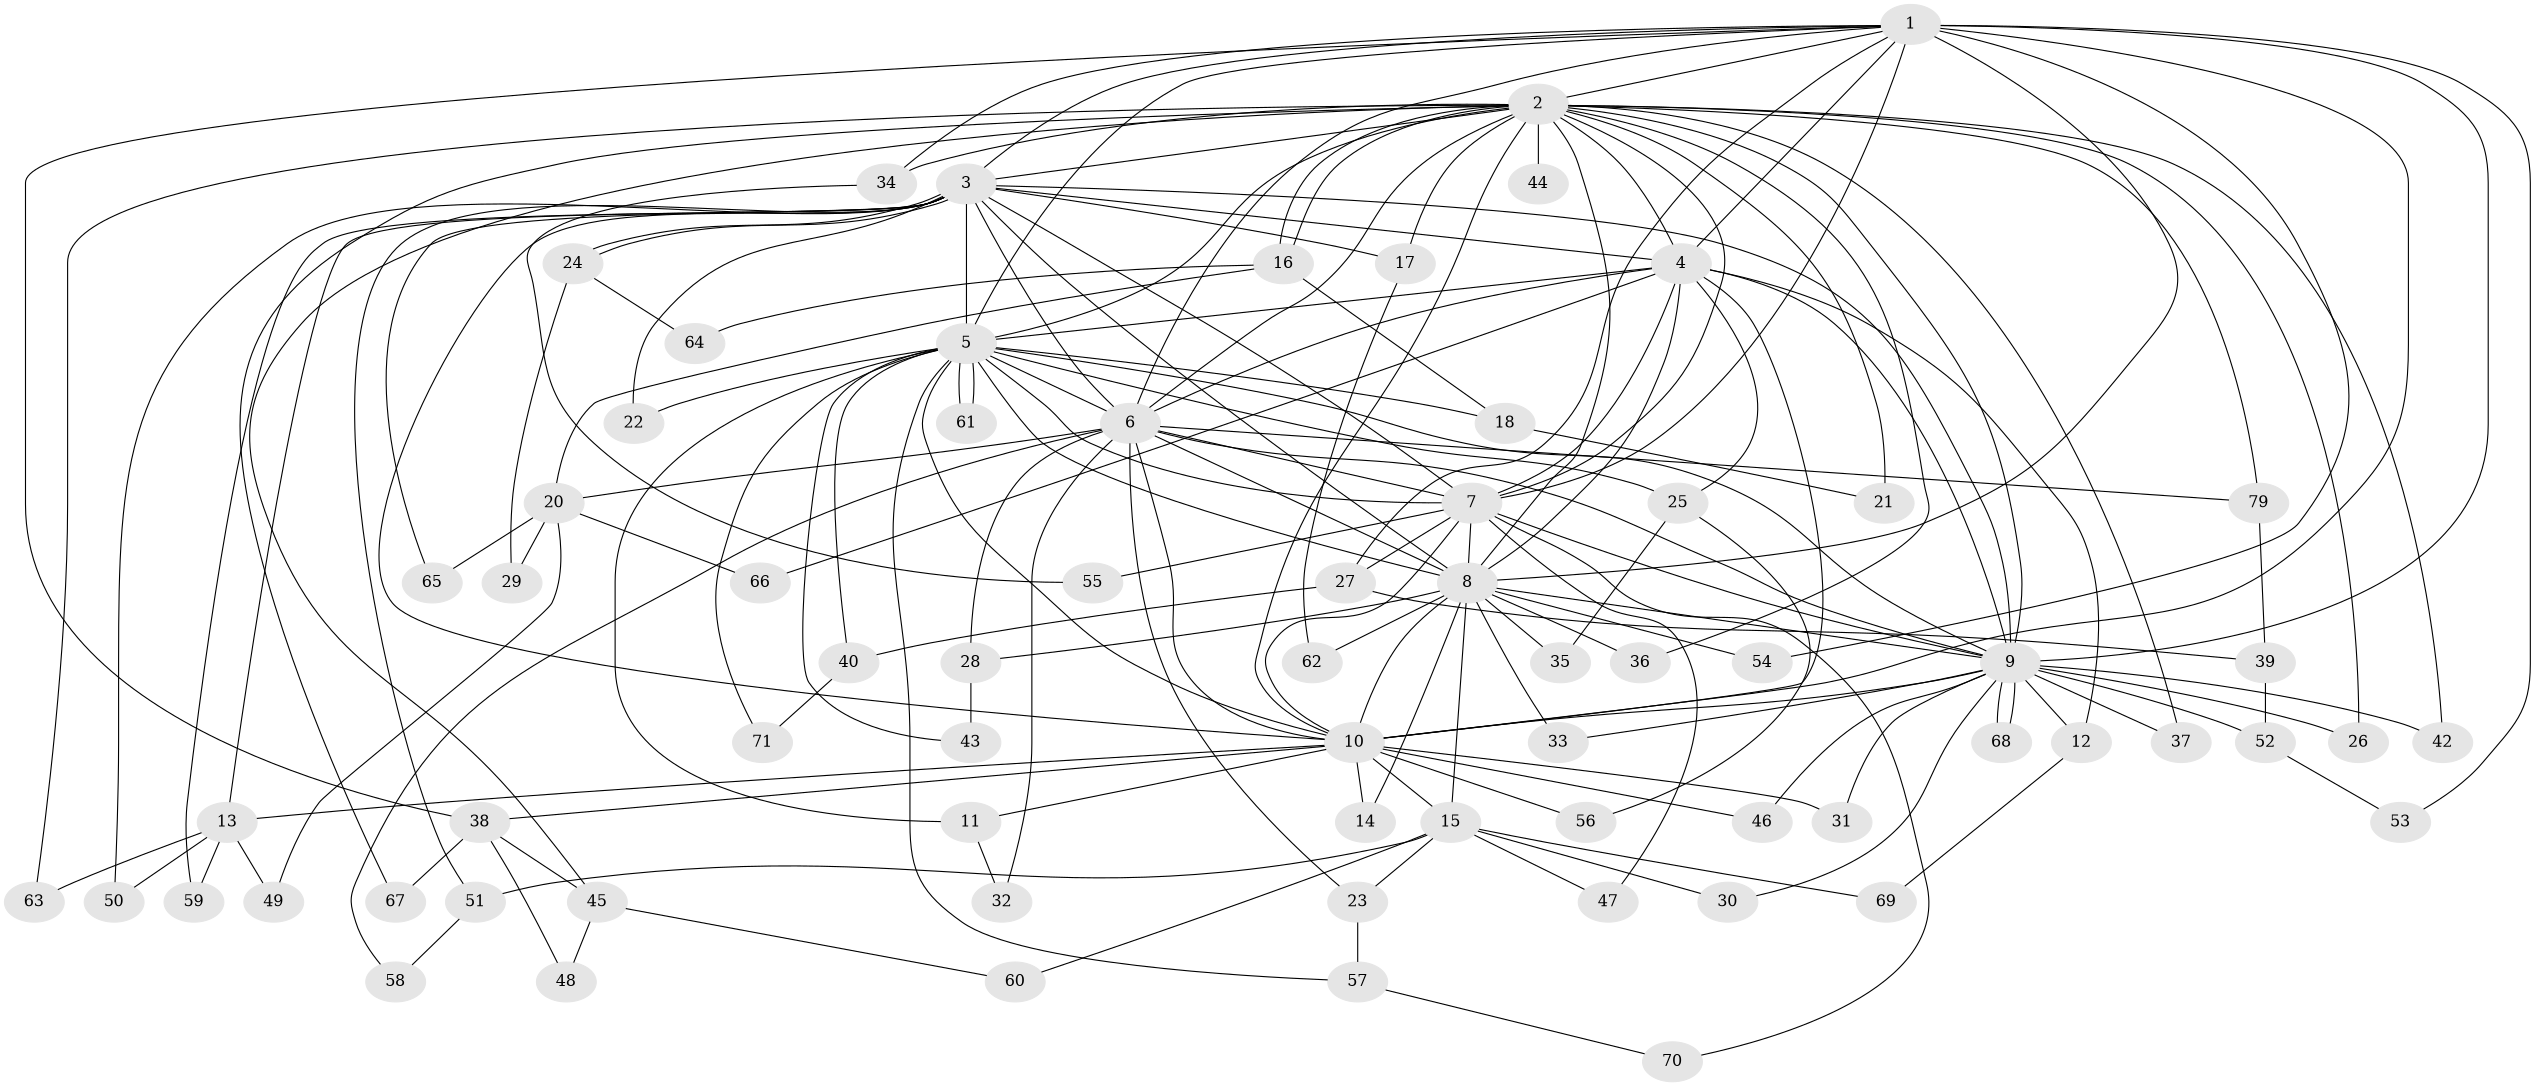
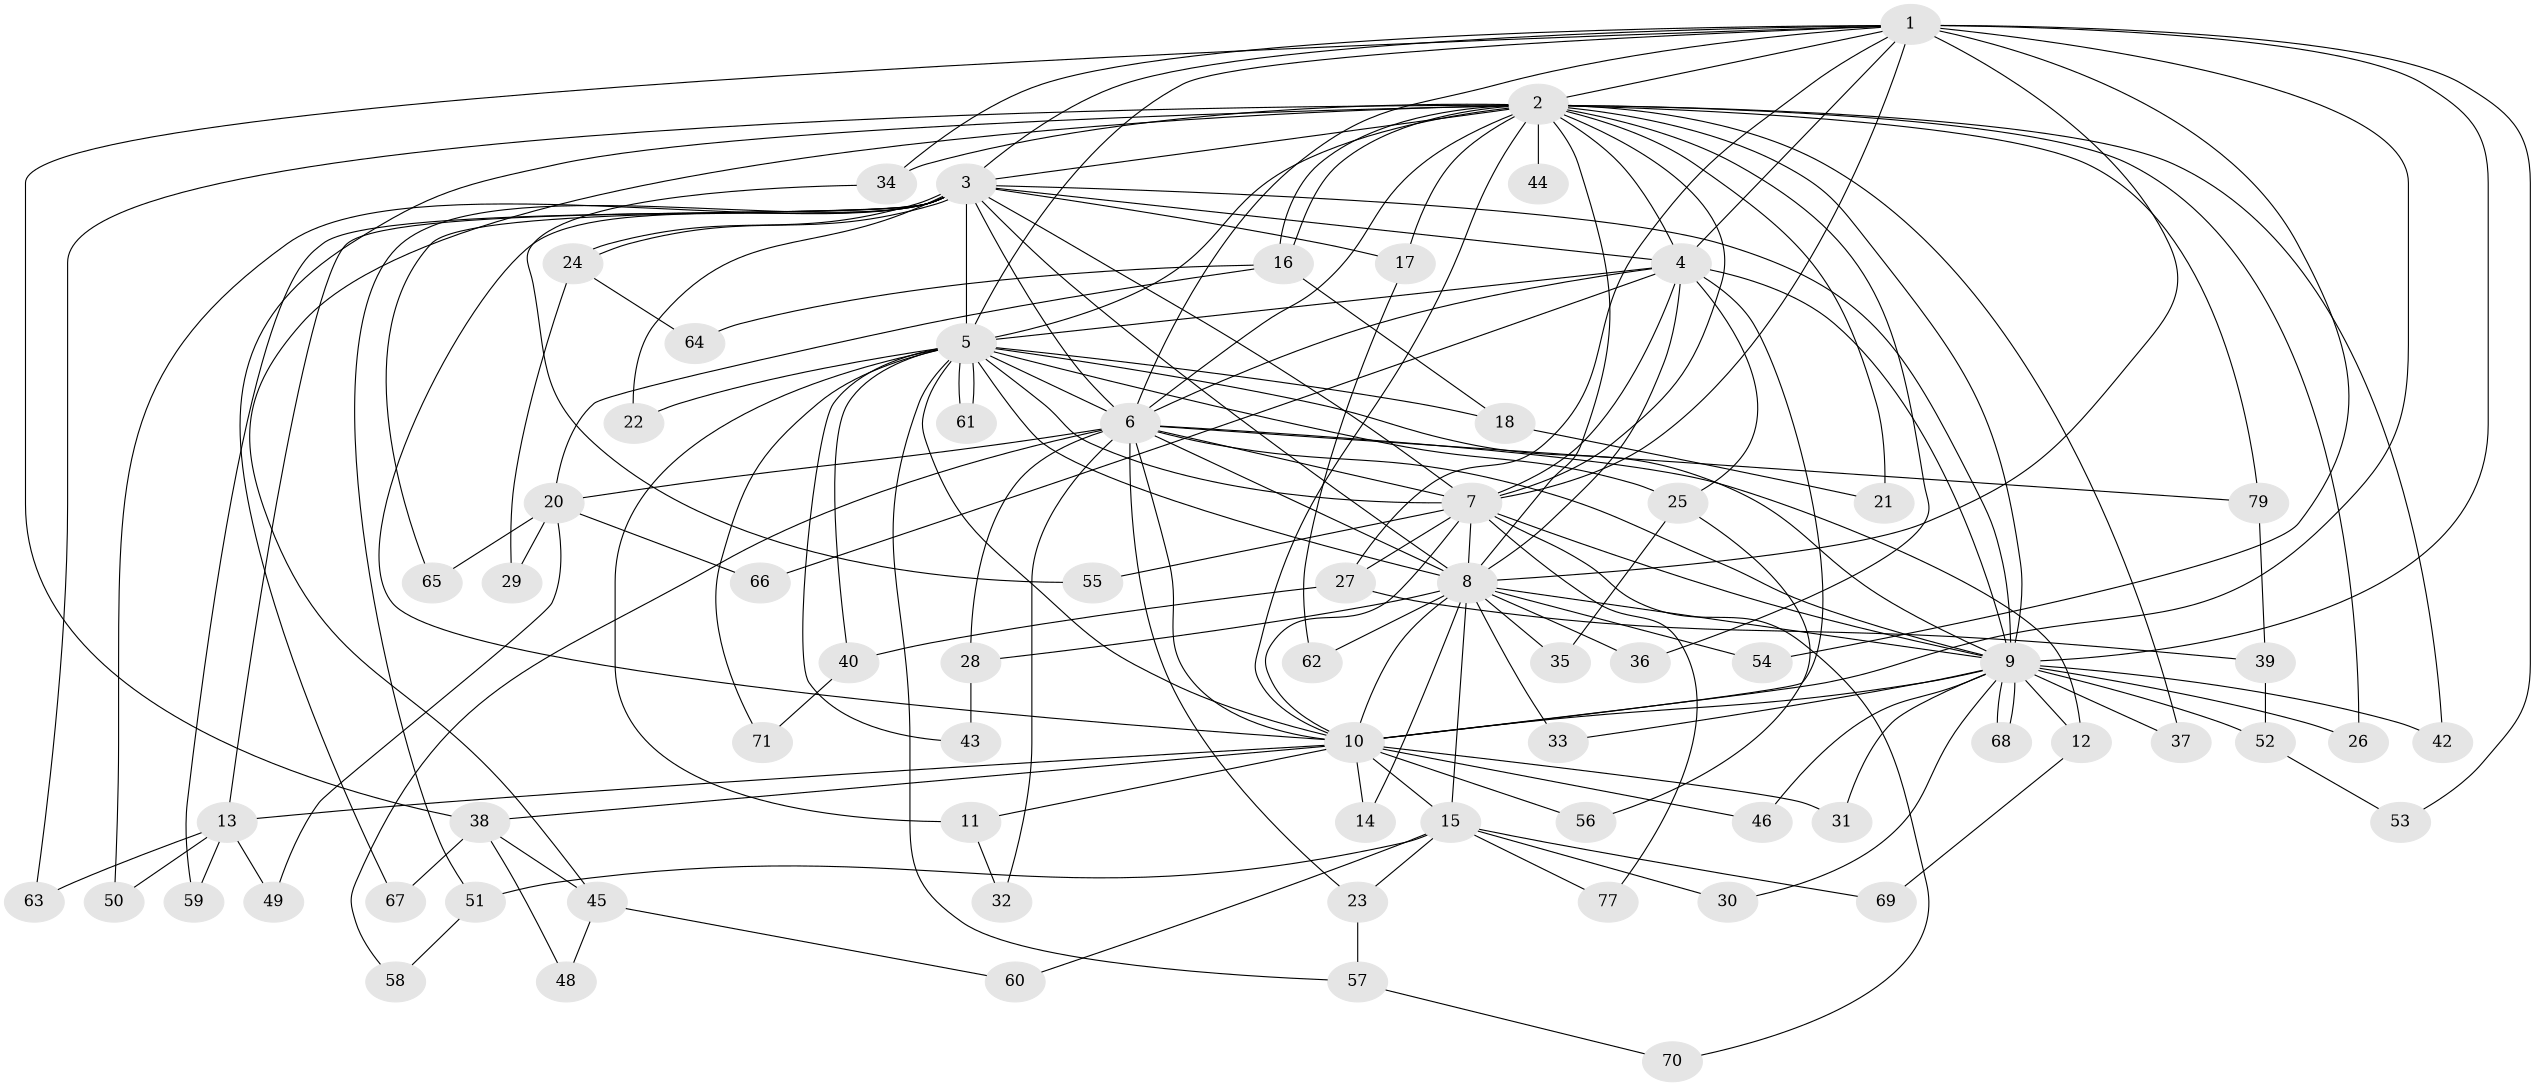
(1996, 424) -> (1642, 469)
(1608, 902) -> (1608, 902)
